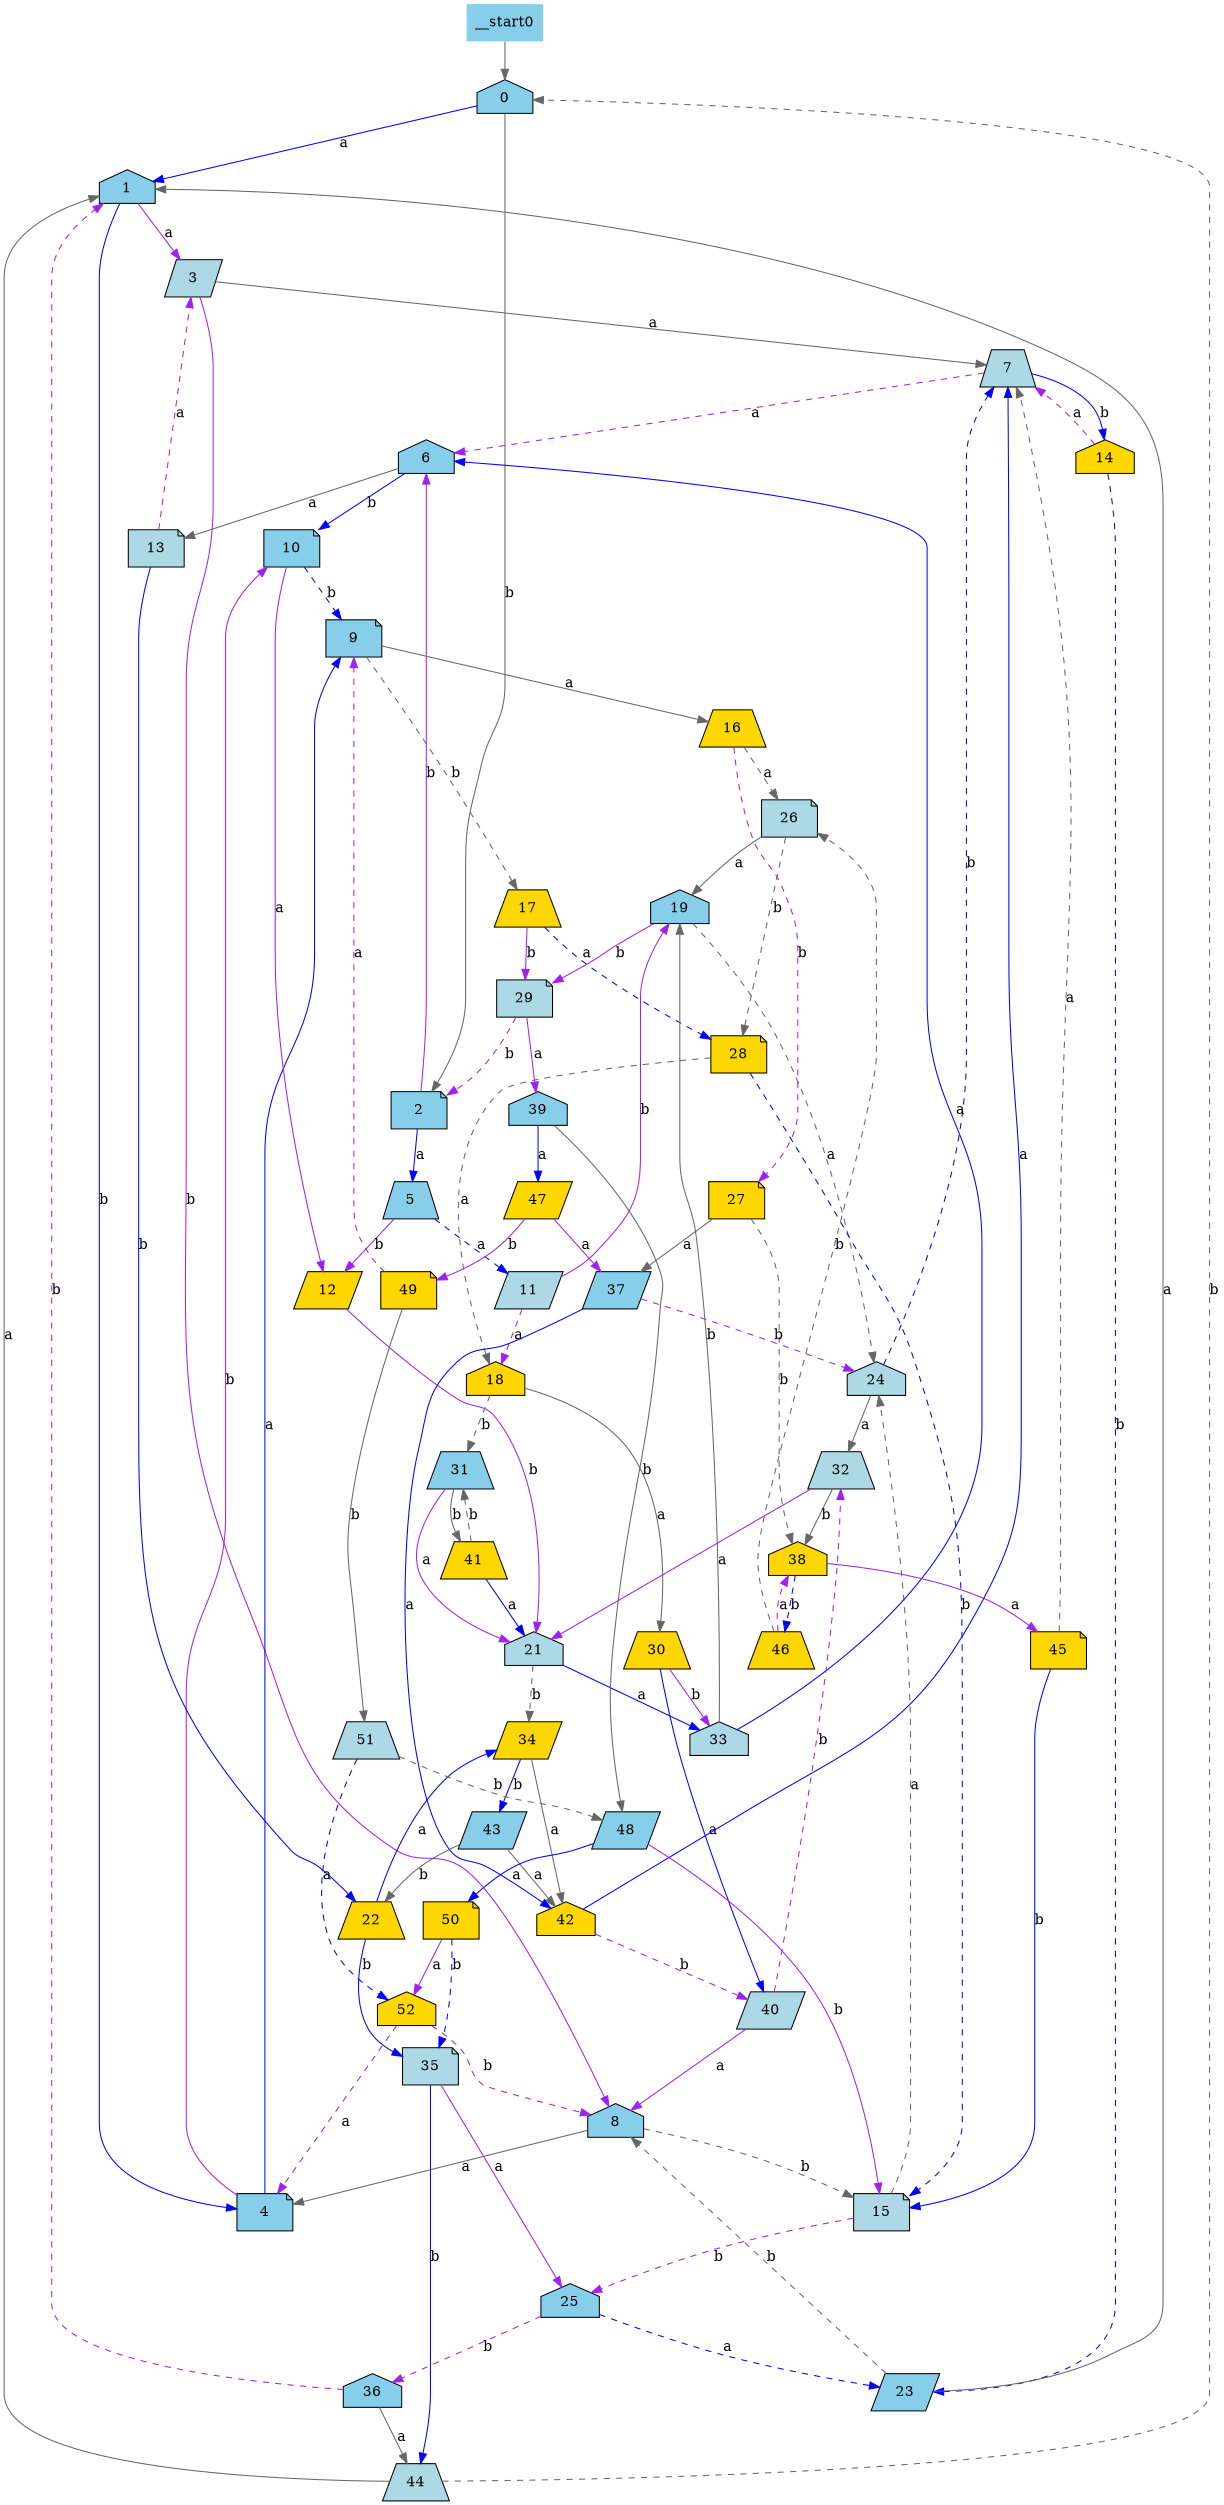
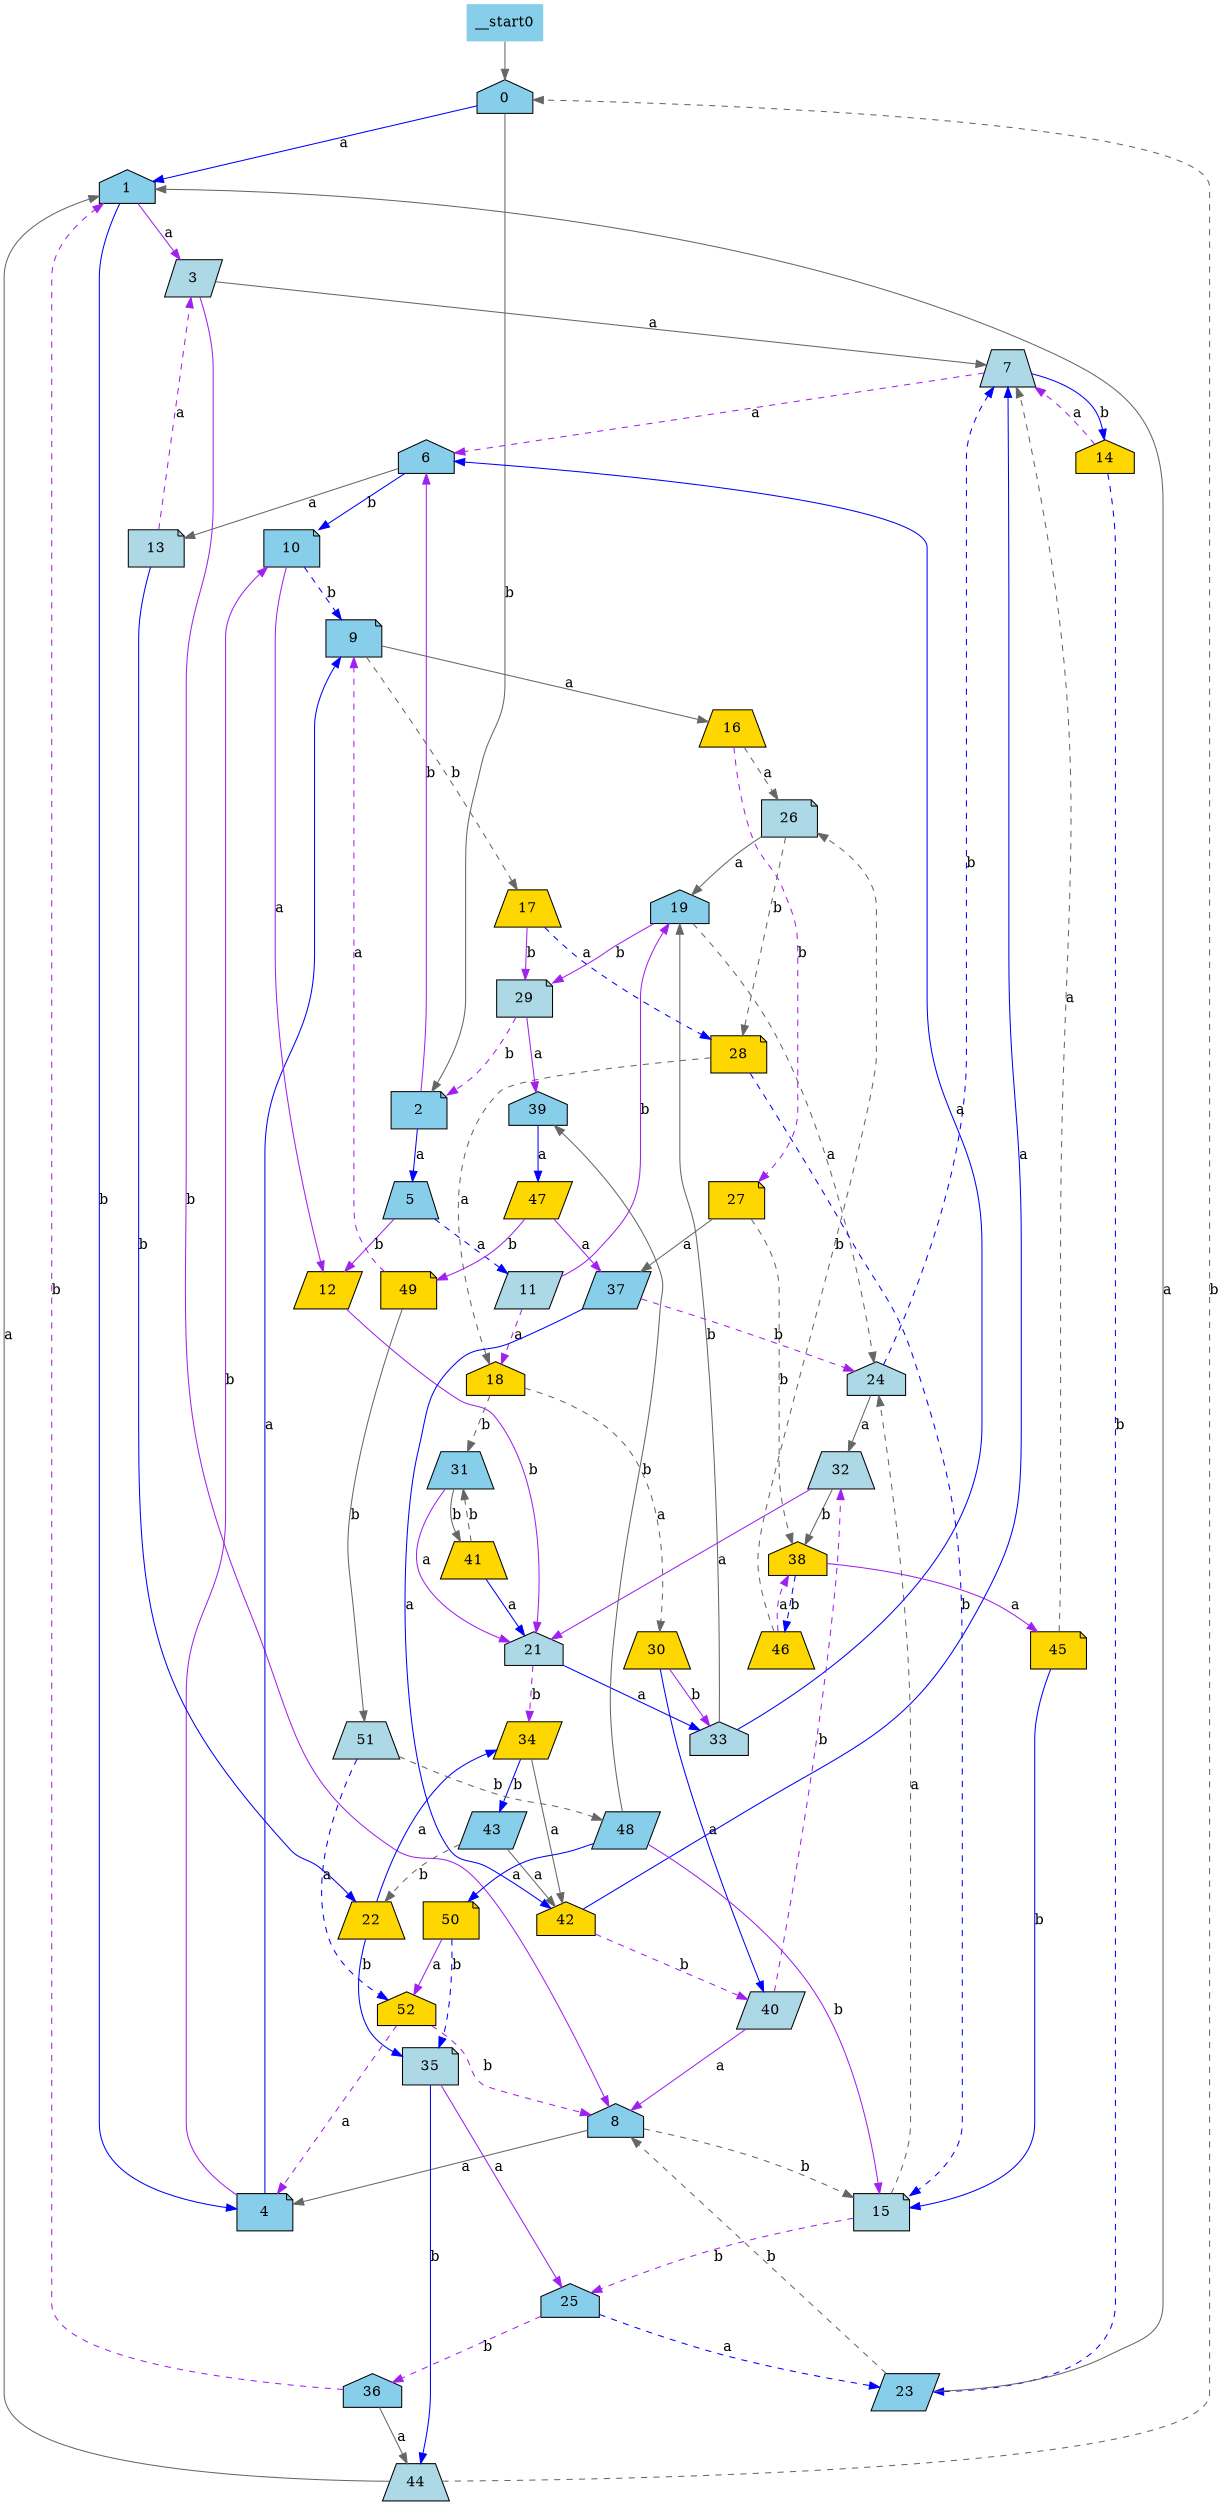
(644, 1446) -> (642, 1457)
(645, 1481) -> (645, 1481)
(531, 1688) -> (531, 1688)
(423, 1865) -> (423, 1865)
